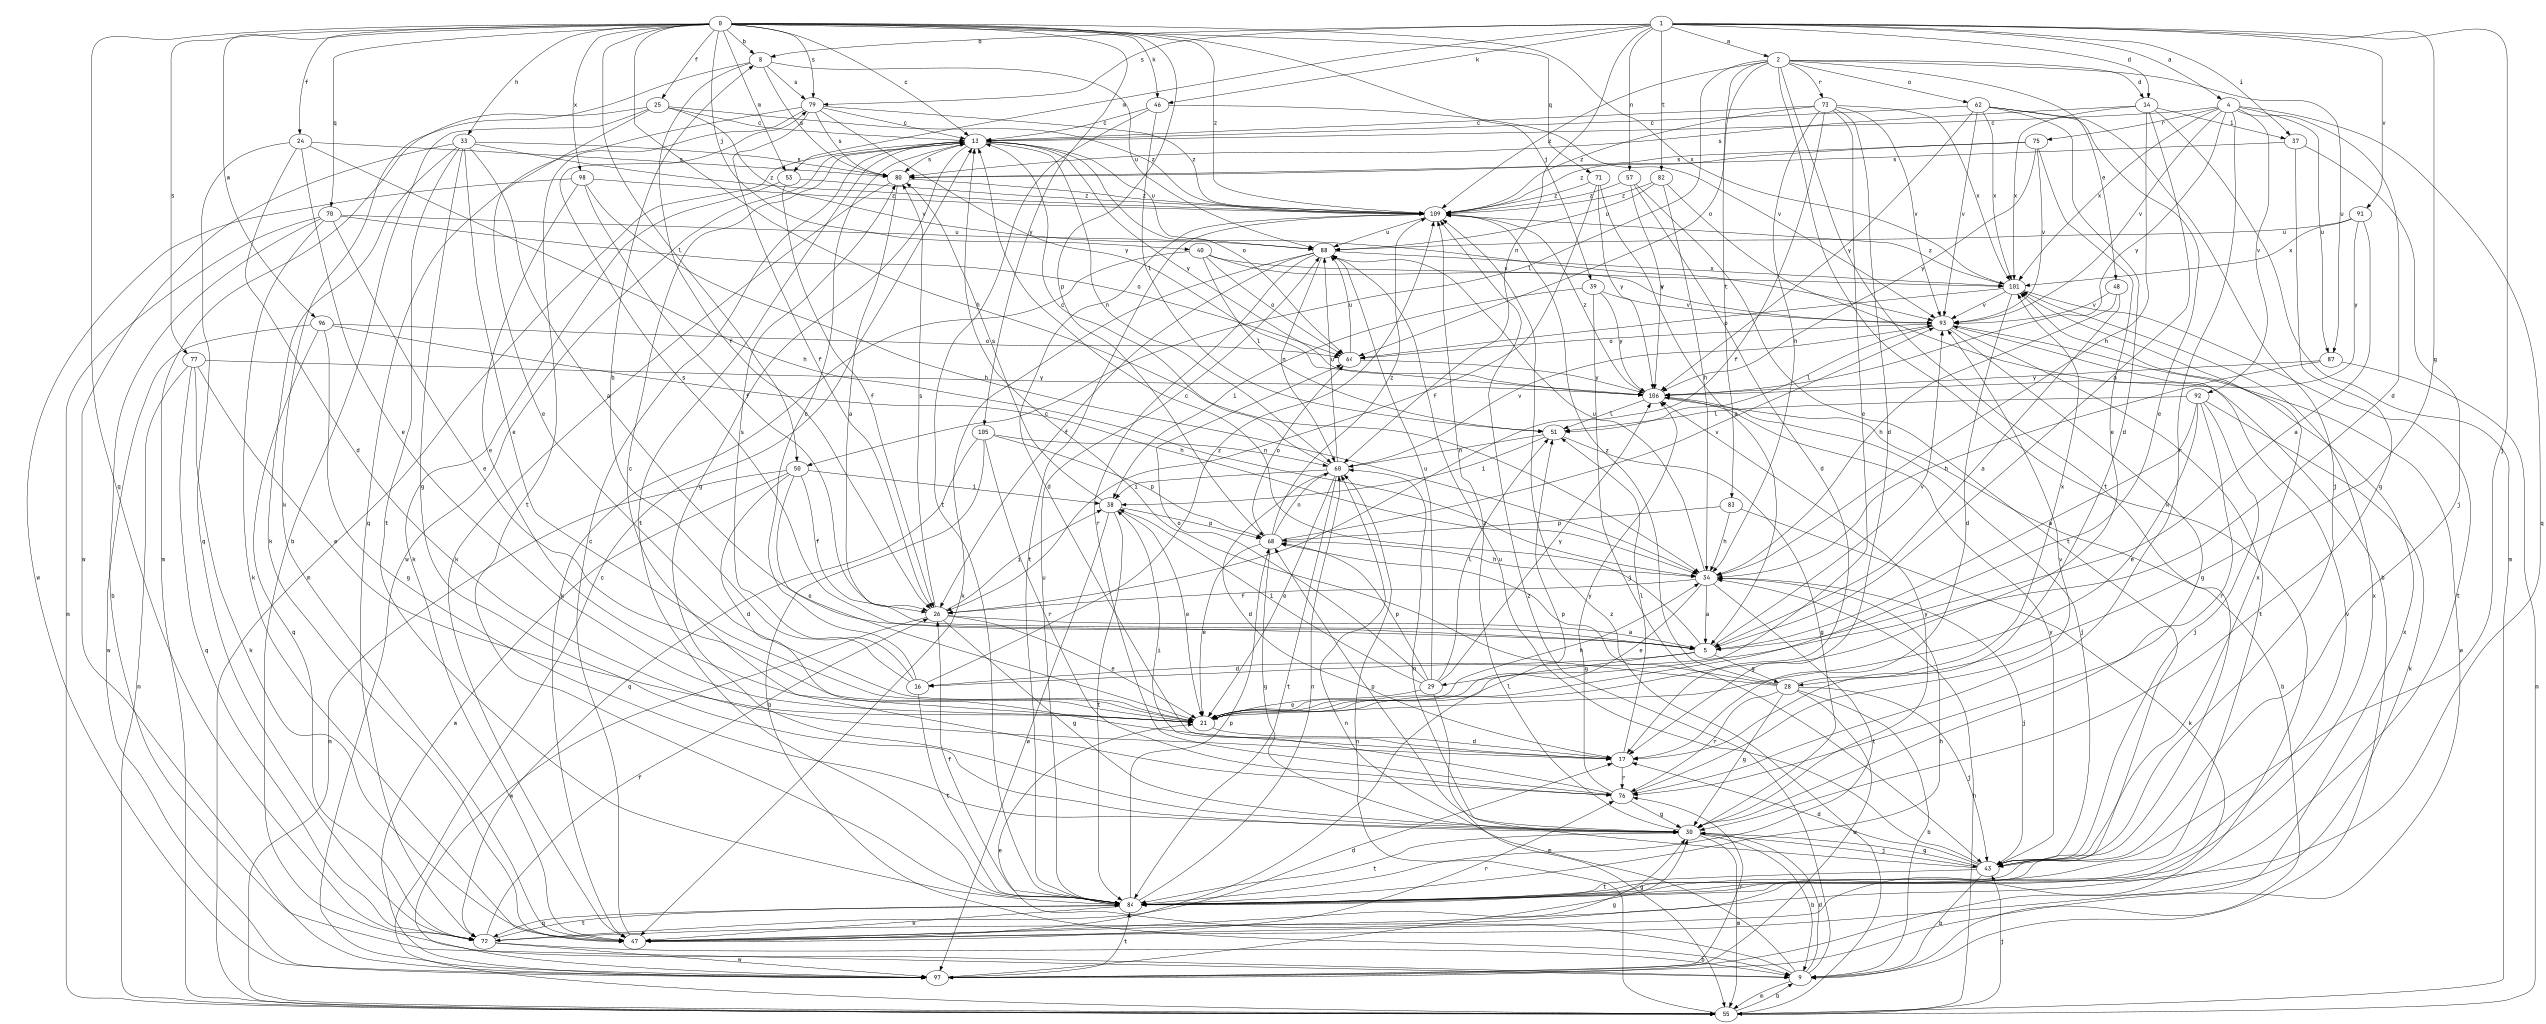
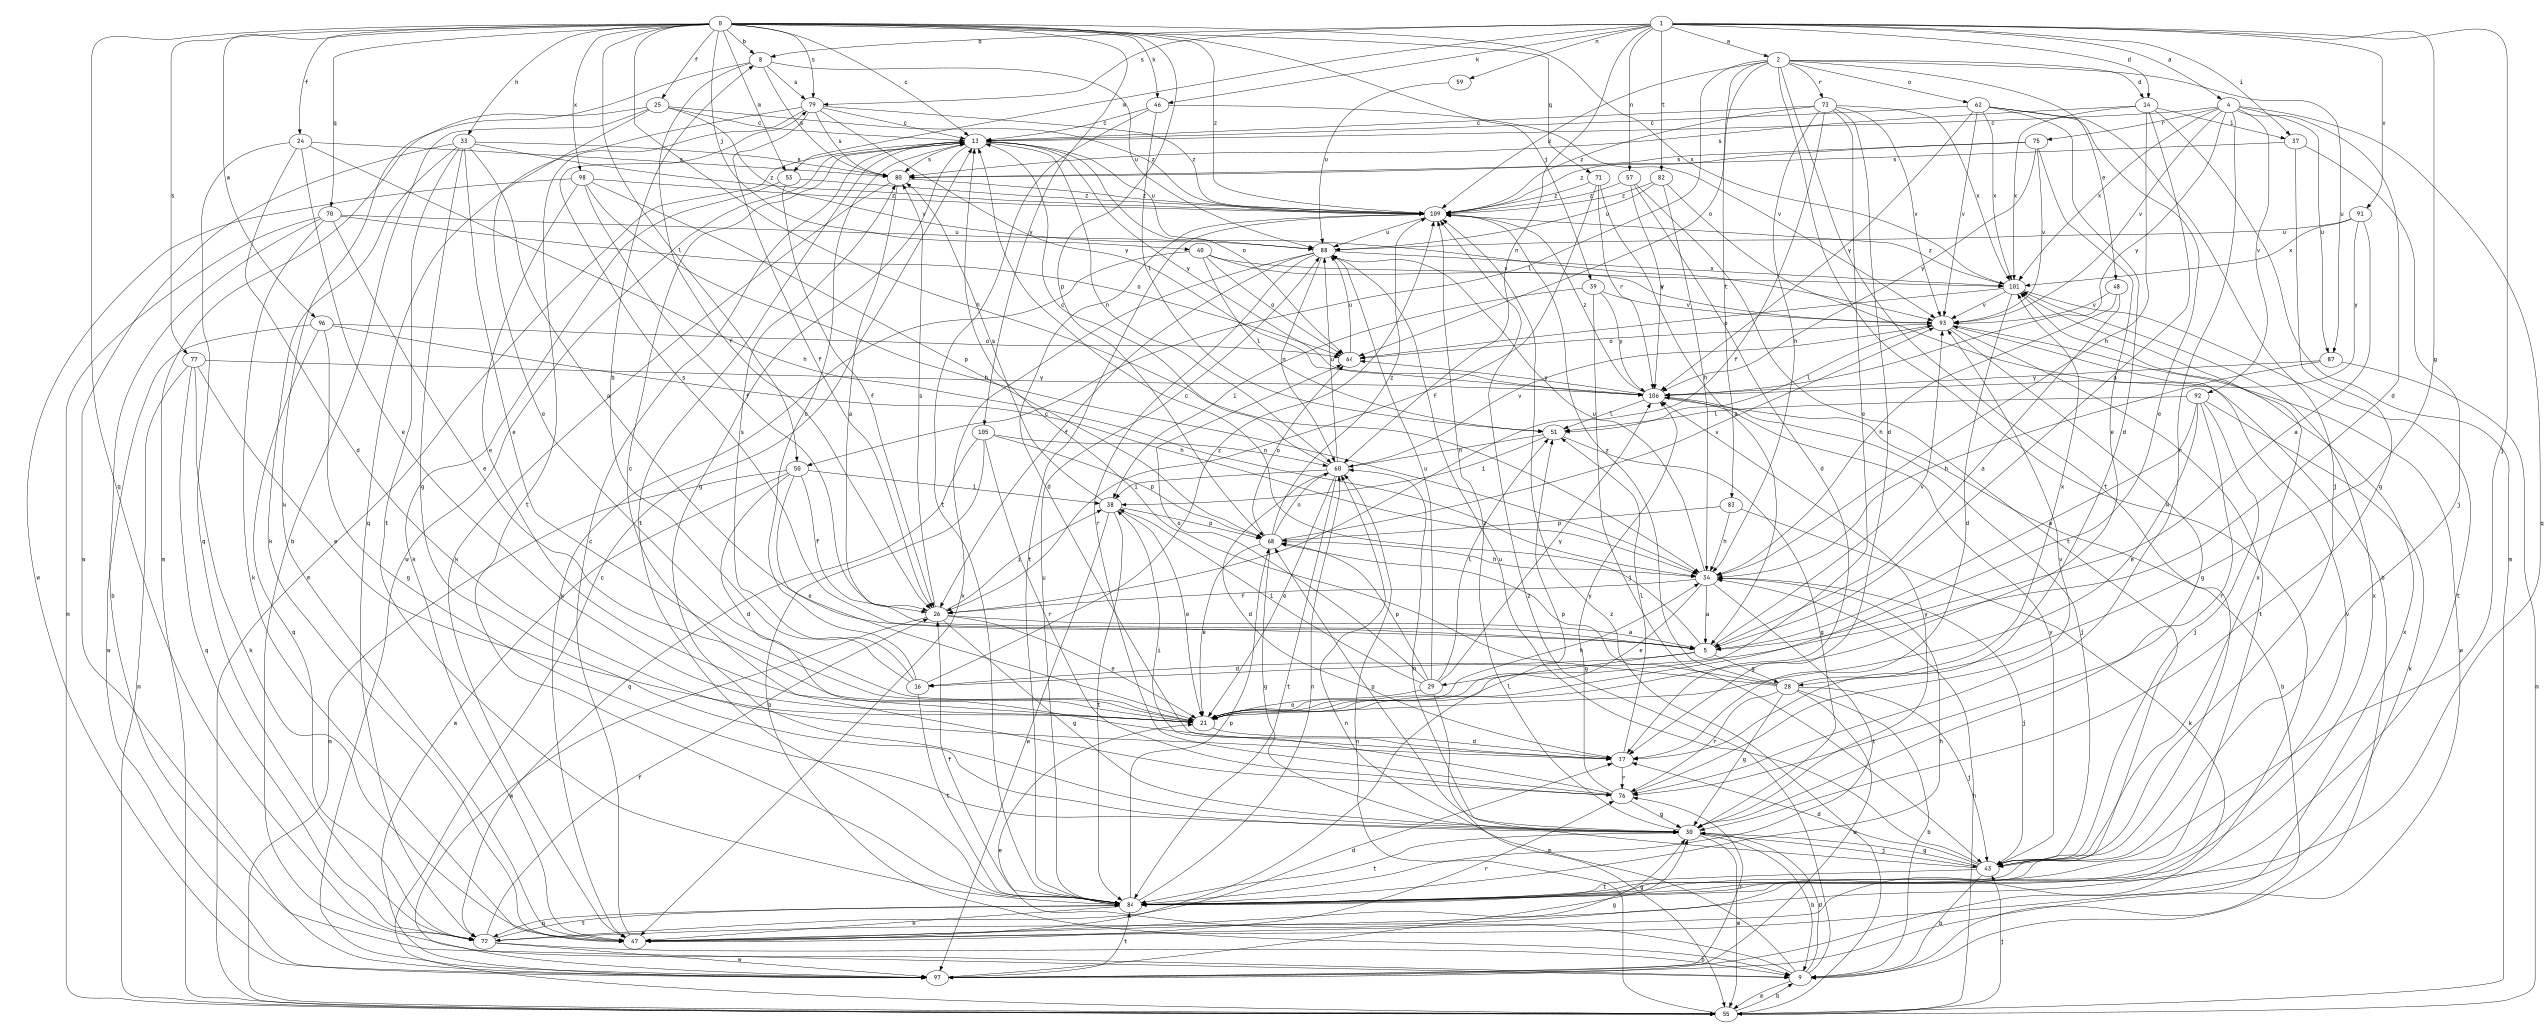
none -> (1460, 83)
(1622, 287) -> (1622, 287)
none -> (931, 349)
(1494, 366) -> (1504, 376)
